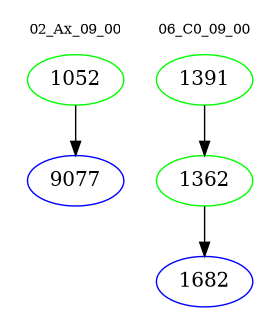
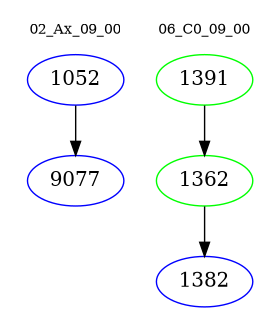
(76, 80) -> (76, 80)
(205, 282) -> (205, 282)
